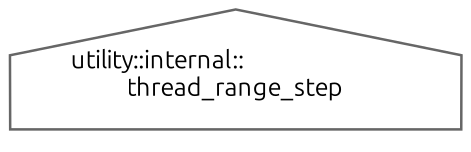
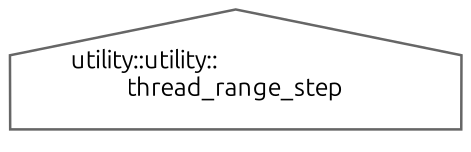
(236, 76) -> (236, 76)
